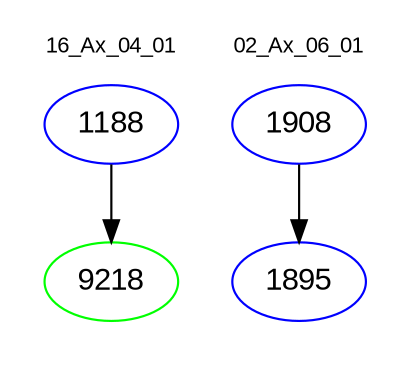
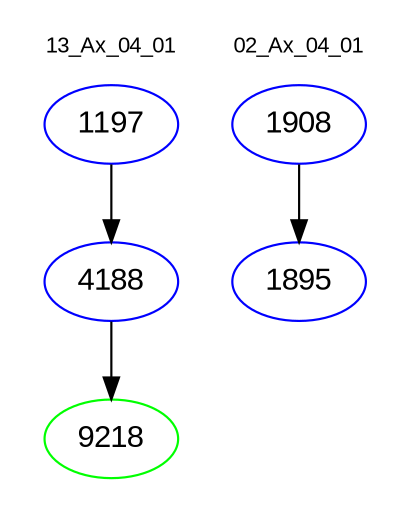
(111, 47) -> (111, 47)
(299, 47) -> (299, 47)
none -> (111, 124)
(111, 124) -> (111, 282)
